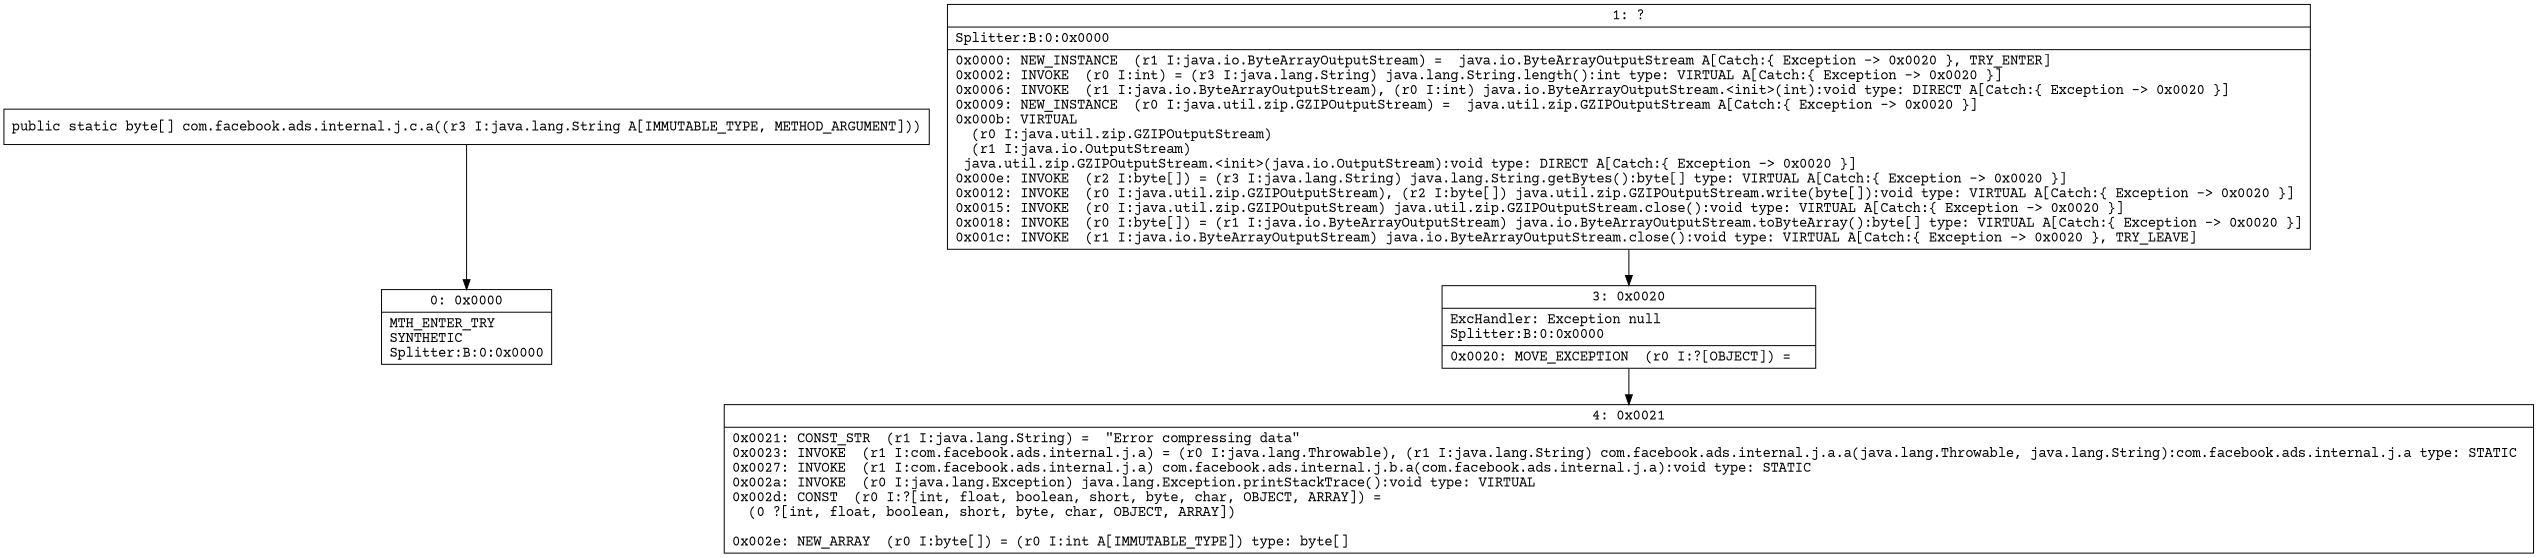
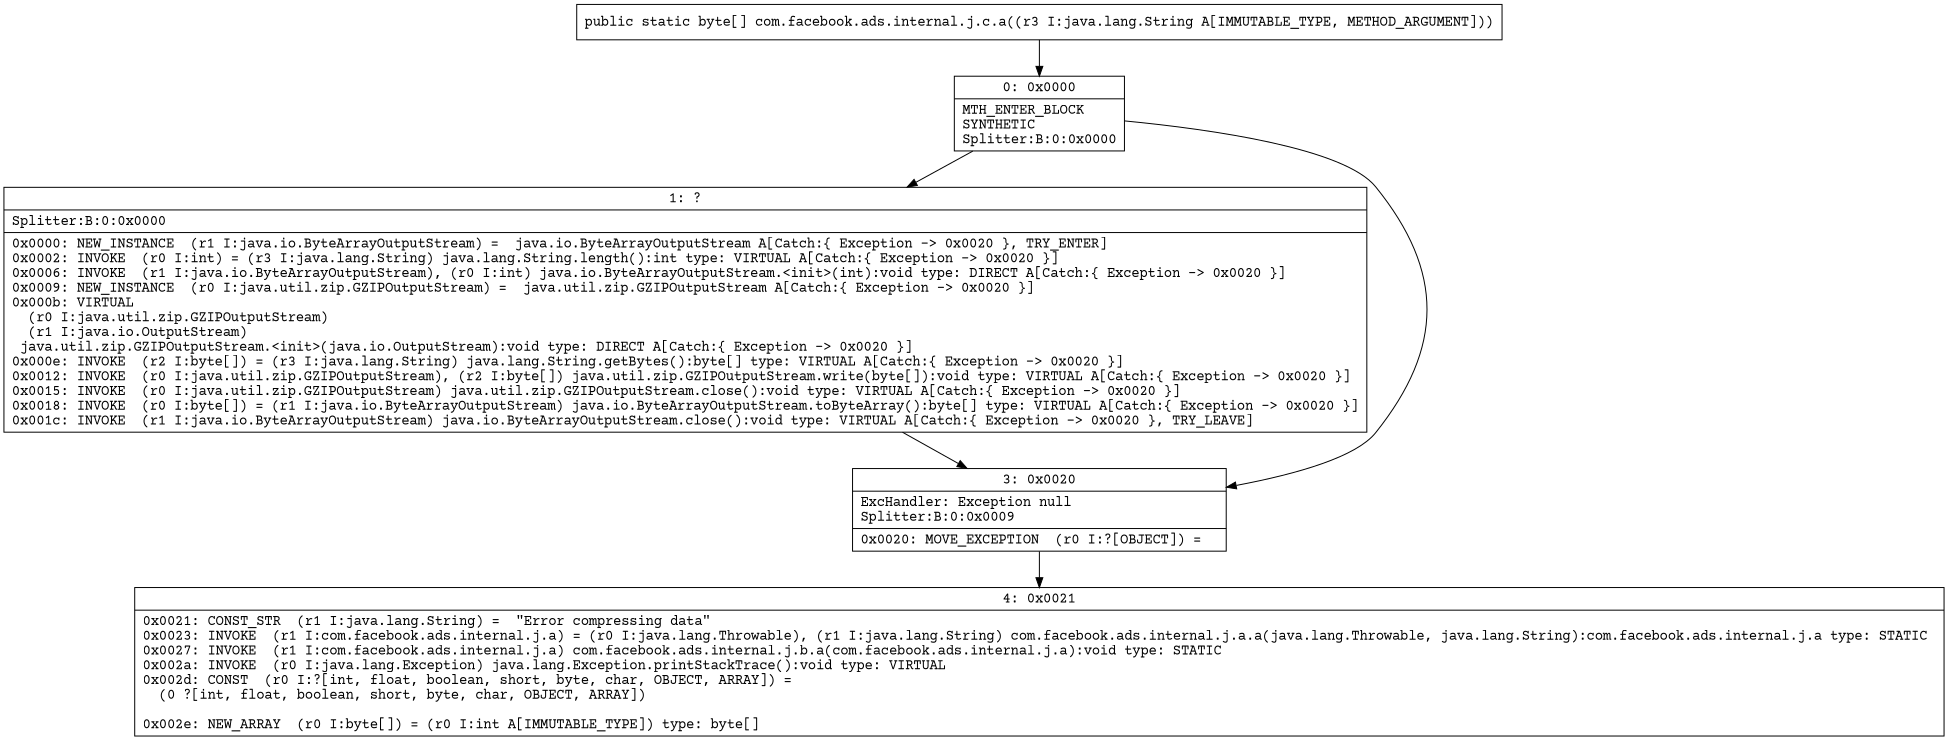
none -> (944, 167)
none -> (1416, 255)
(442, 323) -> (1023, 110)
(1527, 334) -> (938, 517)
